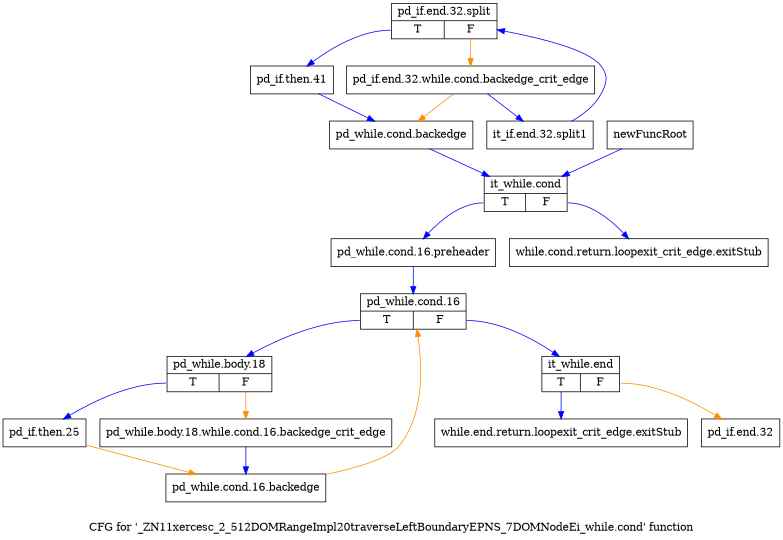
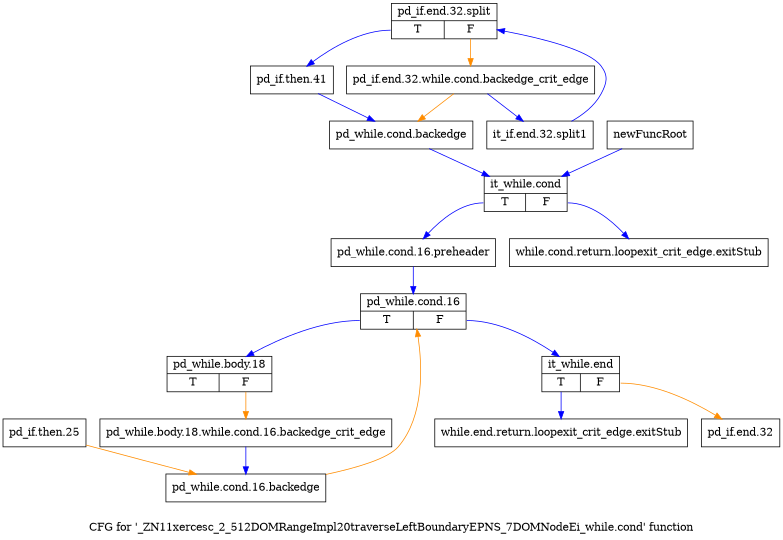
(116, 393) -> none
